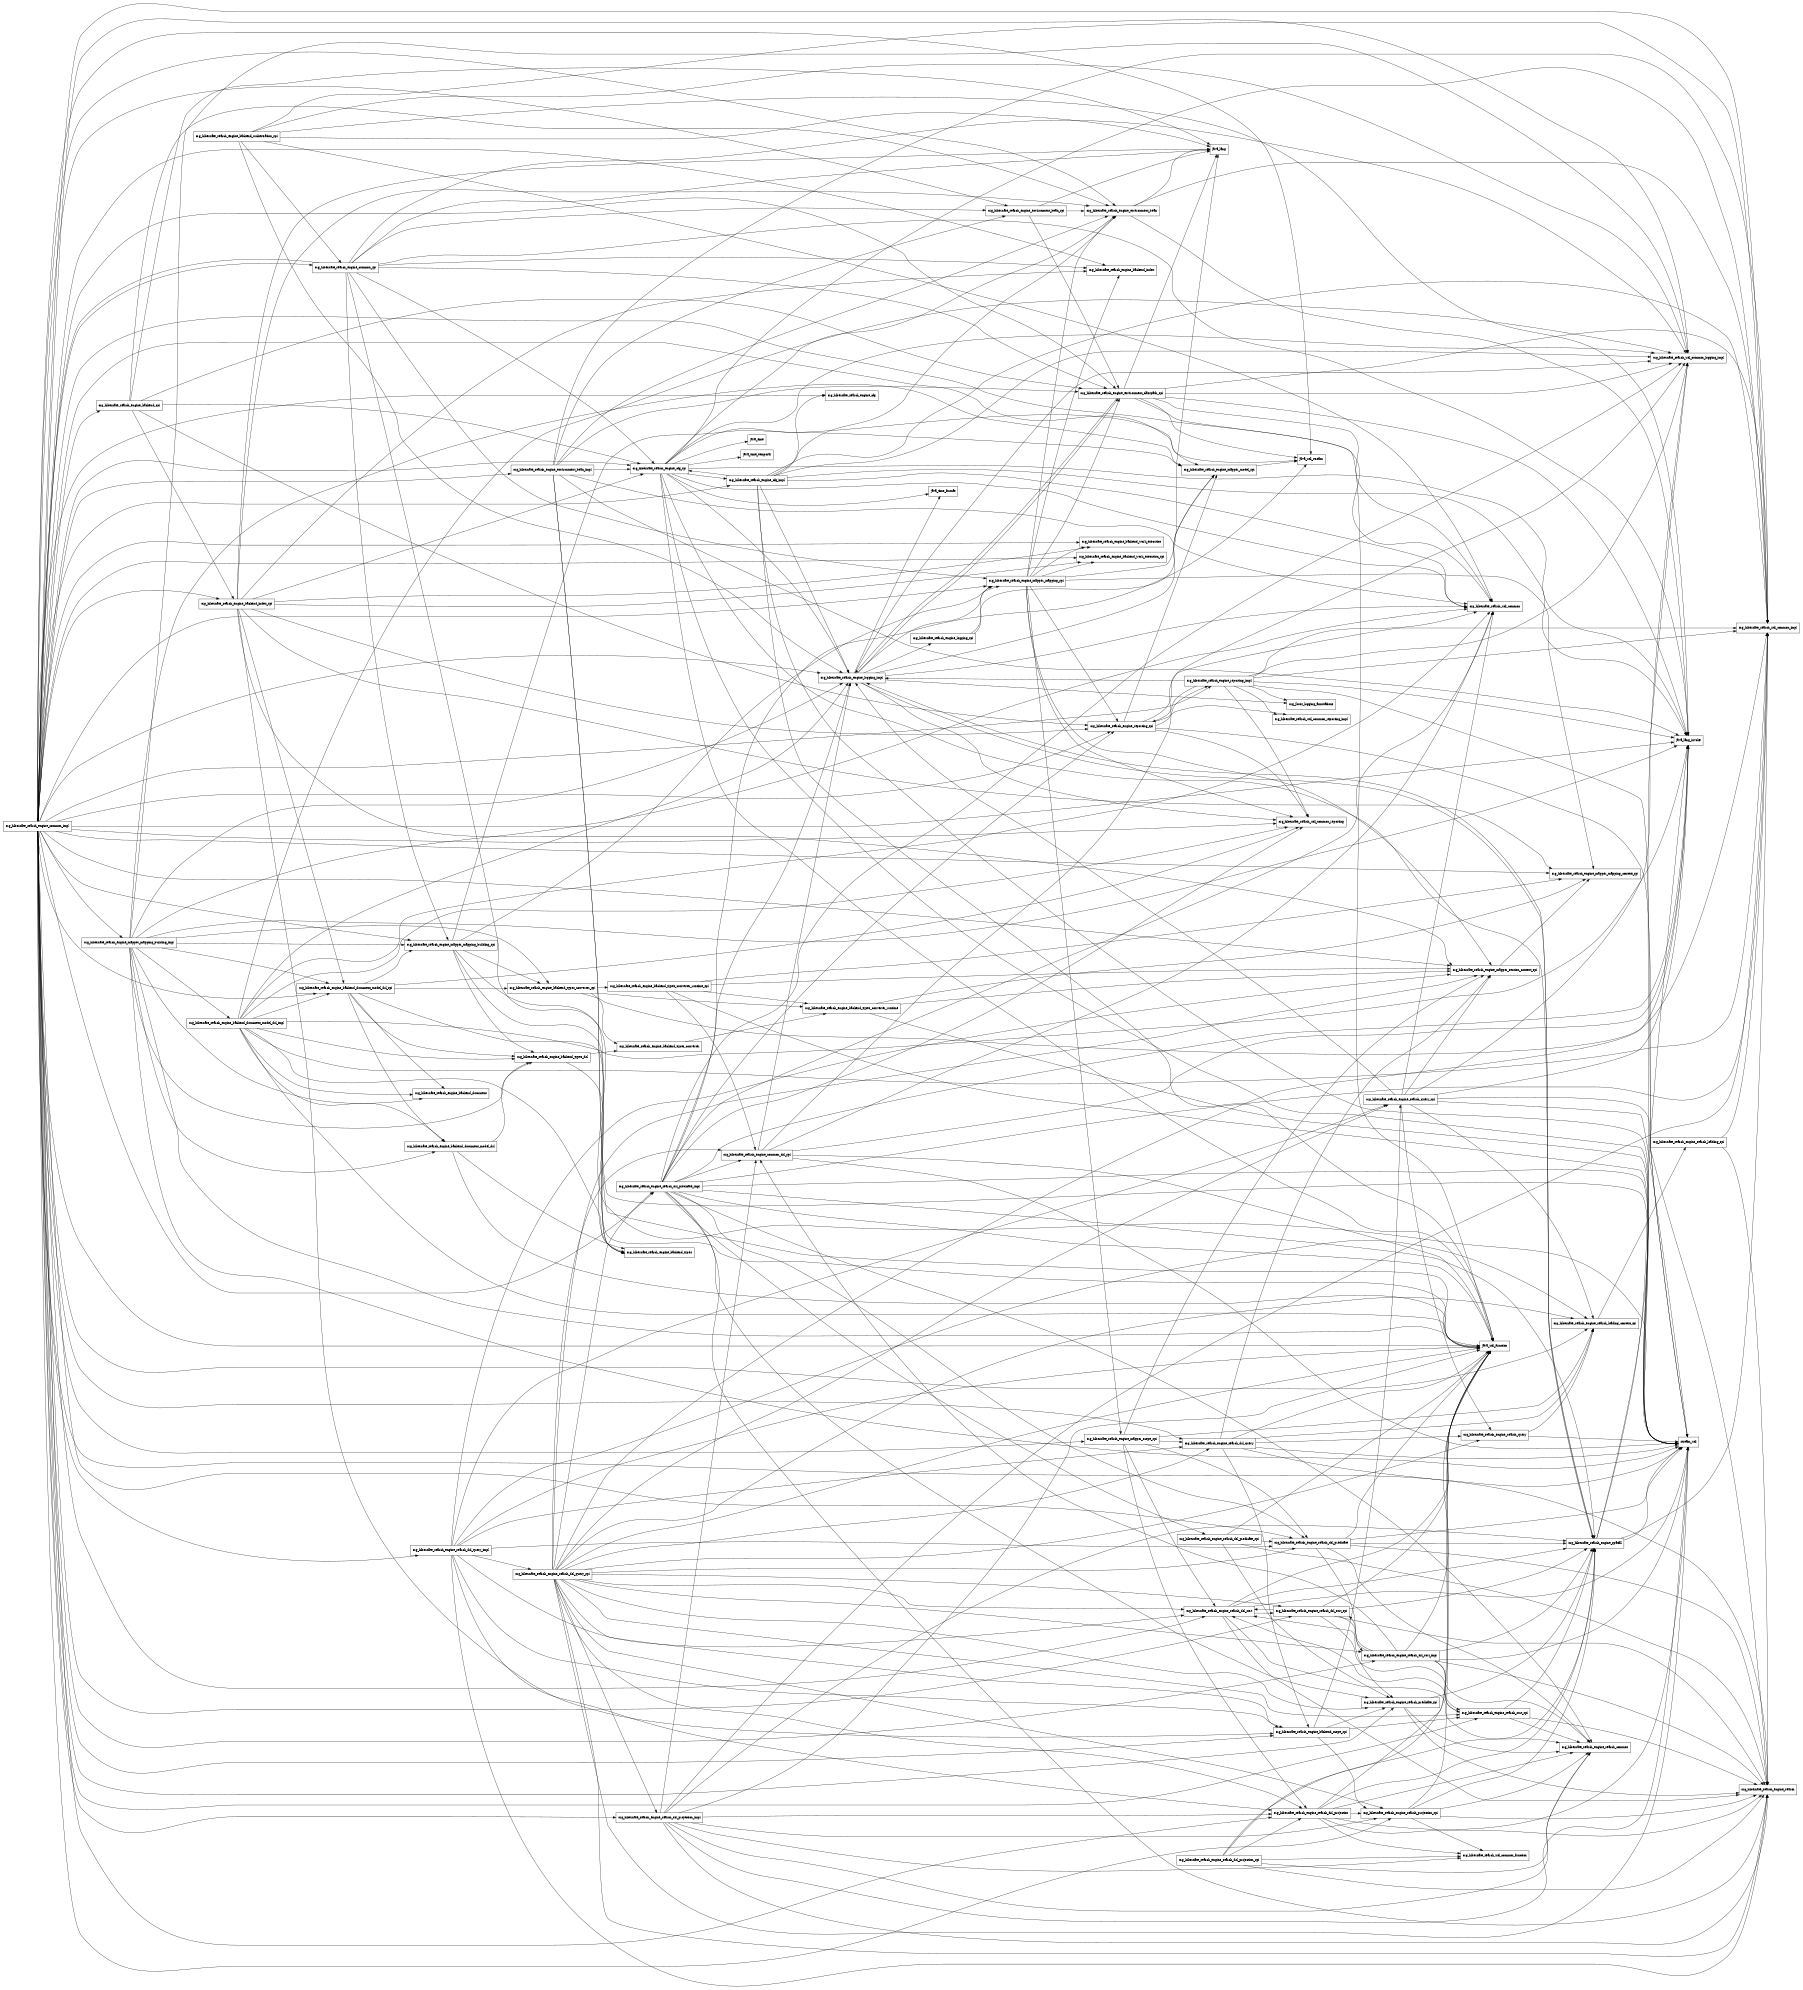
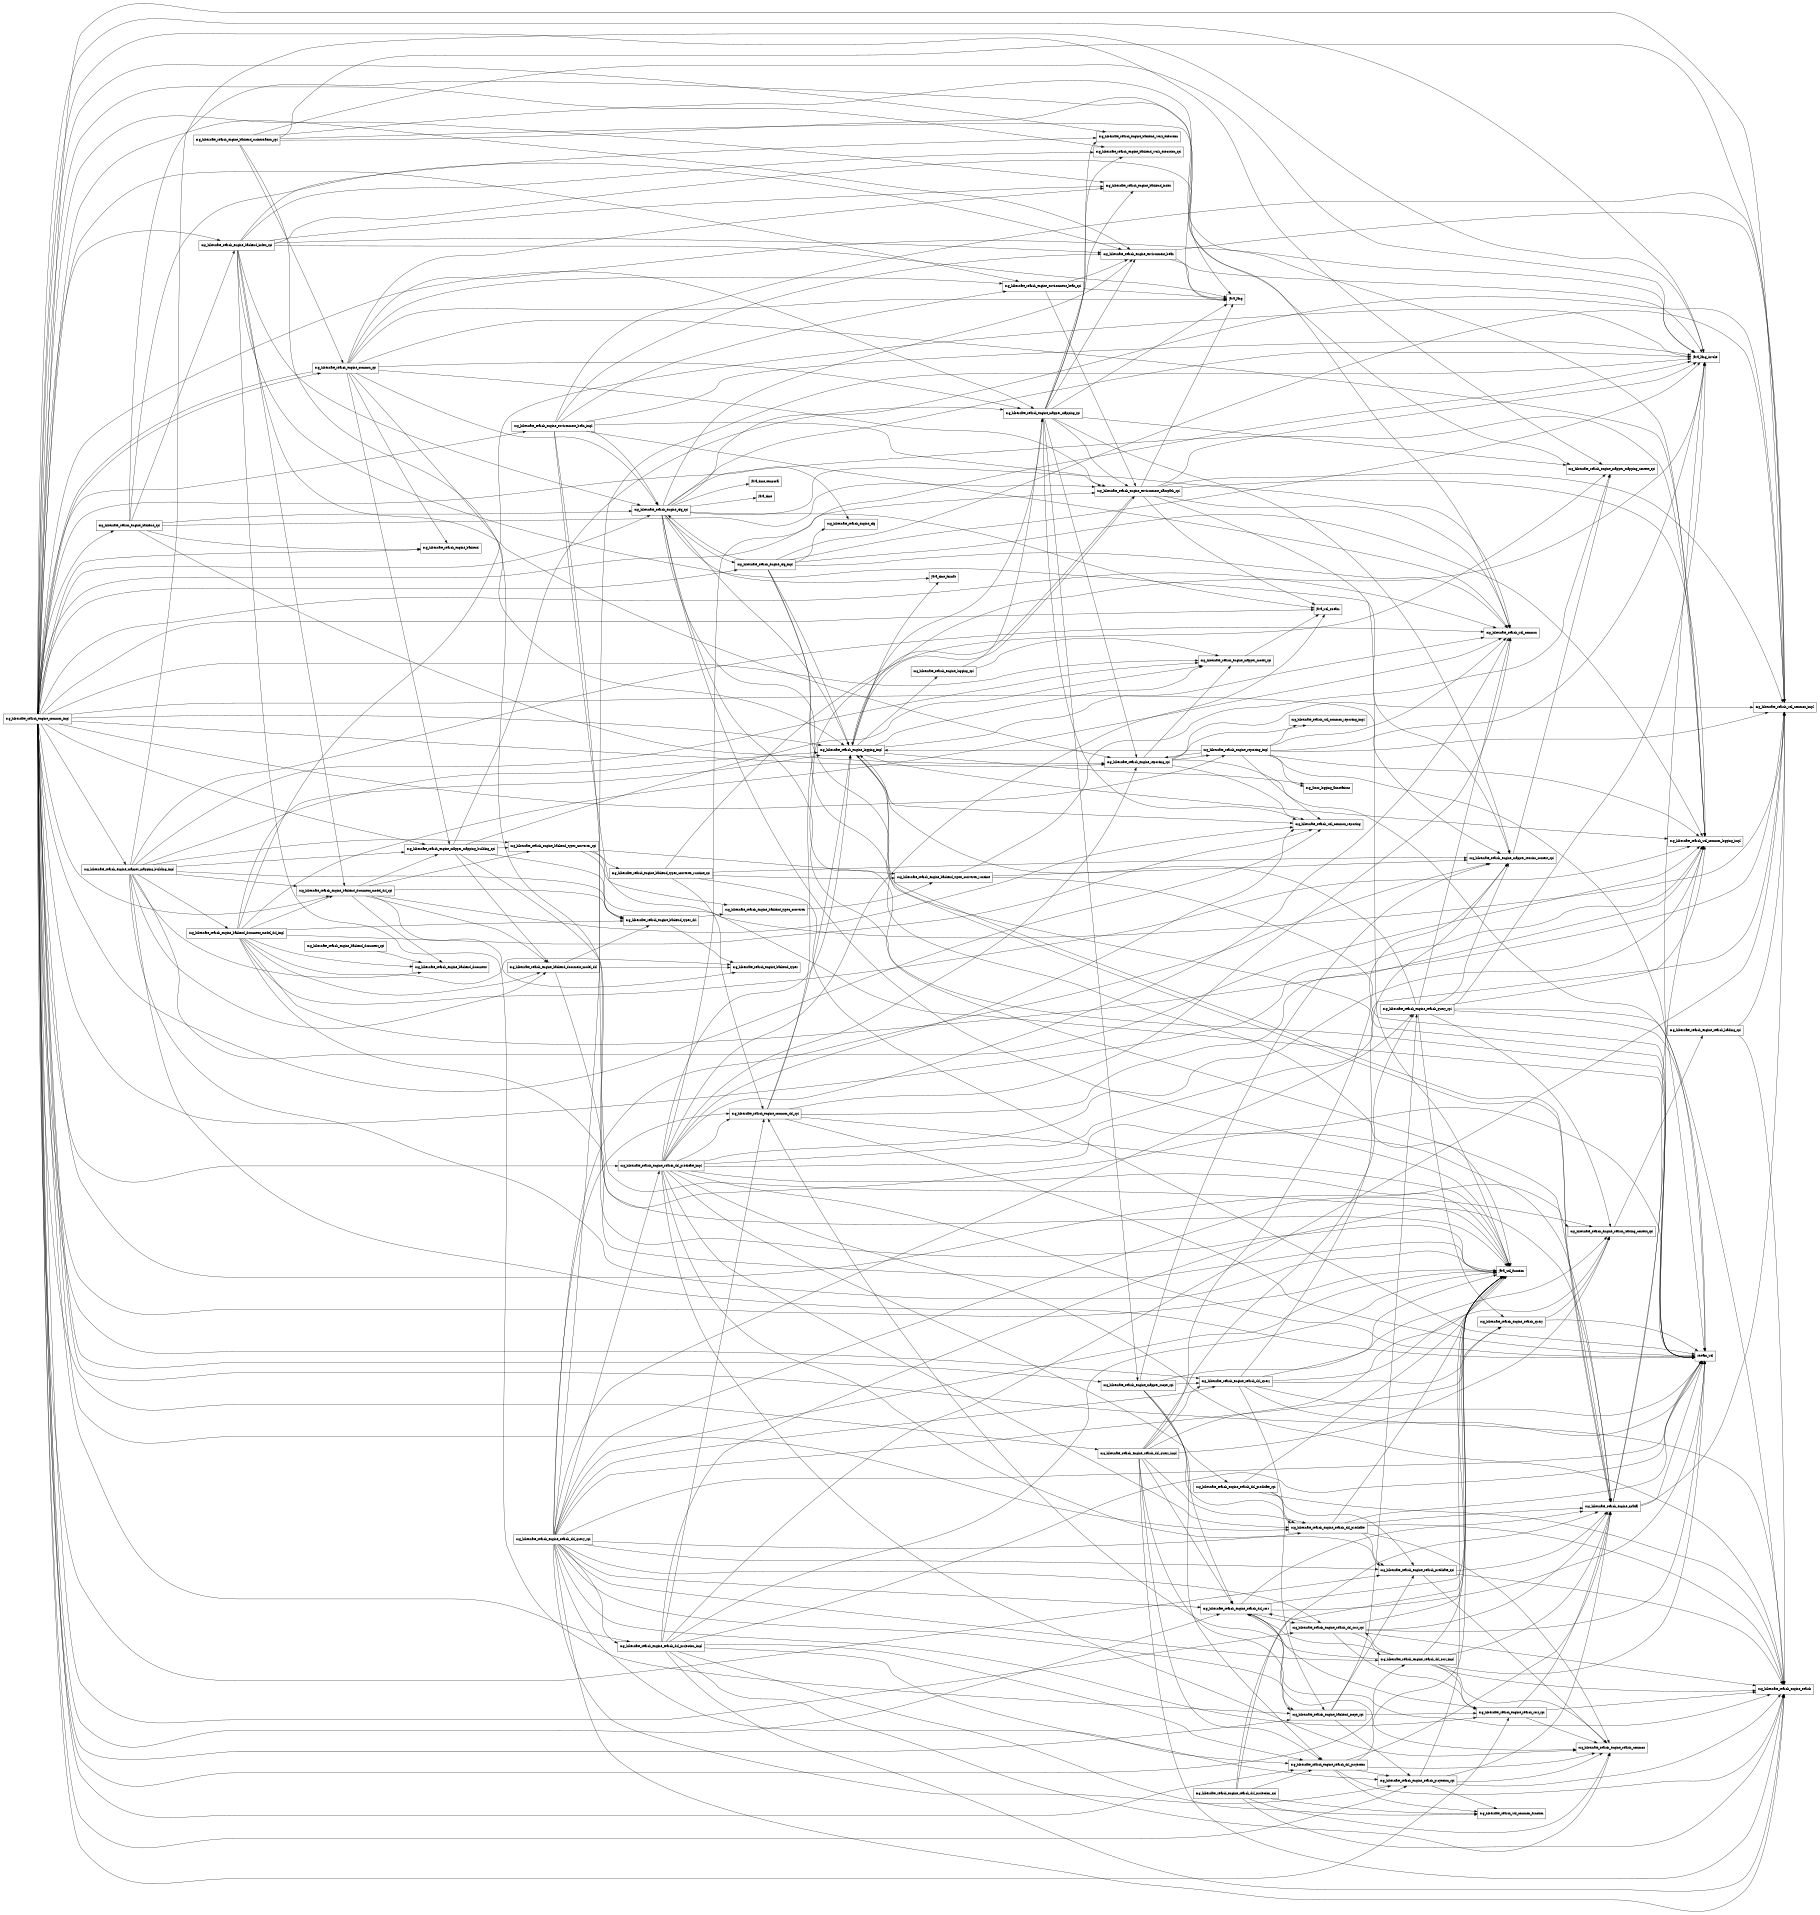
(943, 353) -> none
none -> (451, 548)
none -> (346, 946)
(597, 1040) -> (500, 908)
(500, 1562) -> none
(1635, 1761) -> (1631, 1609)
